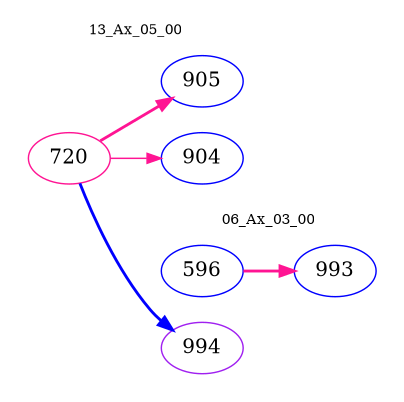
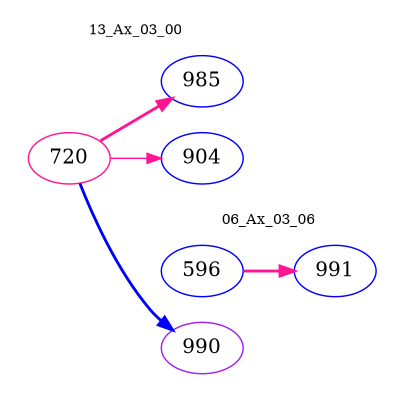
(136, 31) -> (136, 31)
(202, 81) -> (202, 81)
(269, 220) -> (269, 220)
(335, 271) -> (335, 271)
(202, 348) -> (202, 348)
